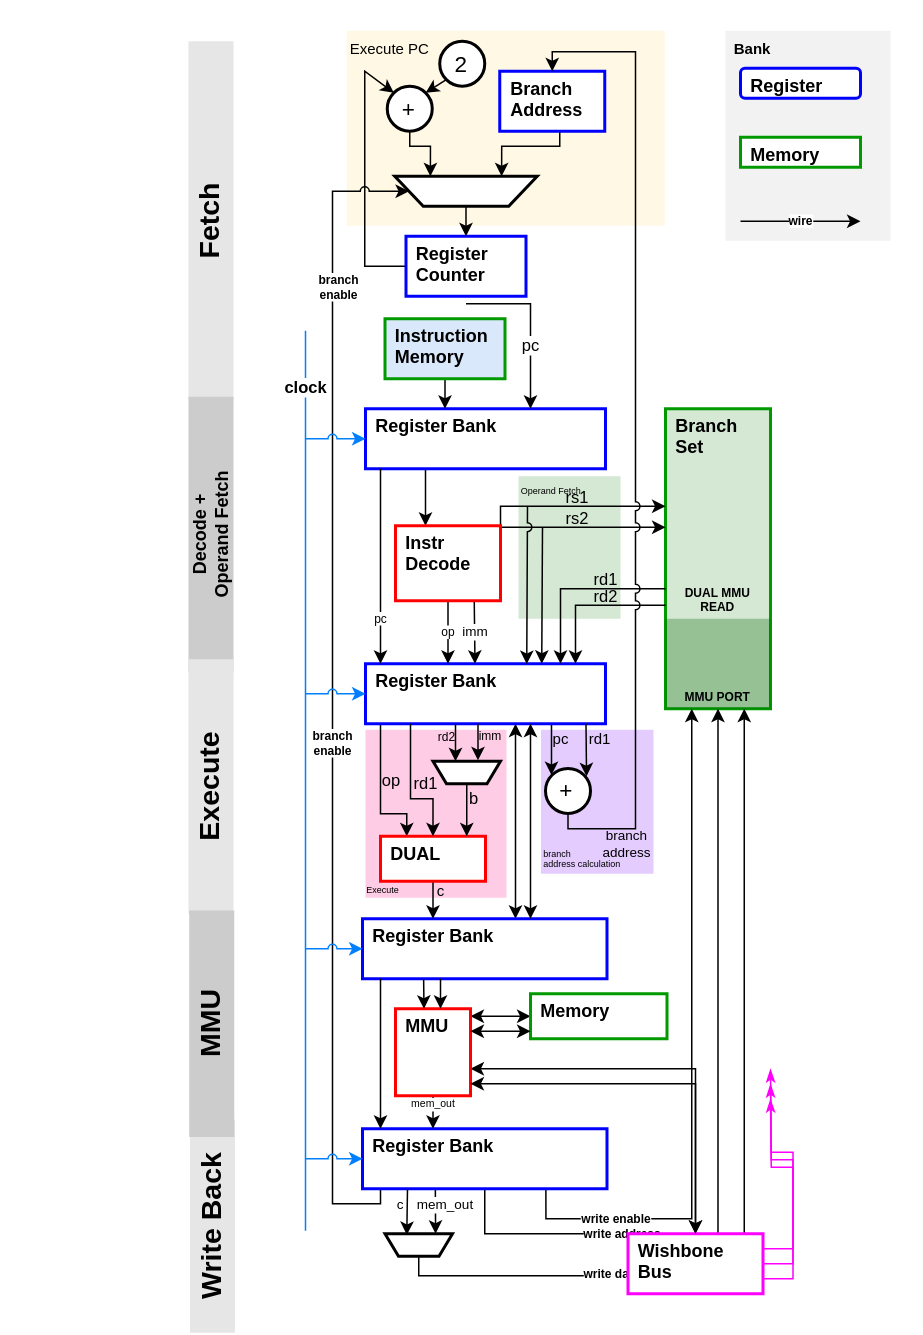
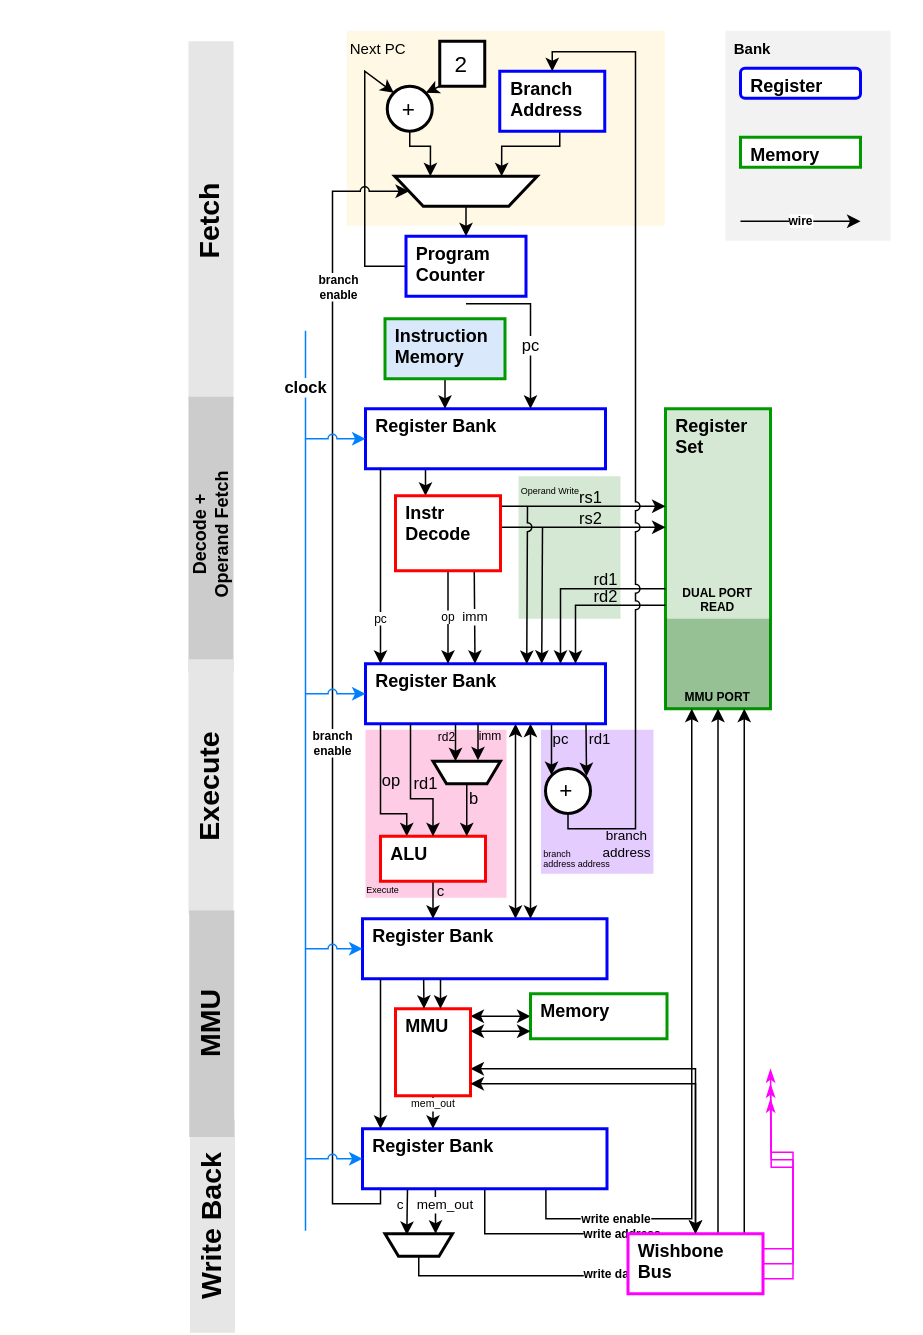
(390, 50) -> (378, 50)
(462, 64) -> (462, 64)
(454, 265) -> (452, 265)
(719, 438) -> (719, 438)
(553, 492) -> (552, 492)
(448, 563) -> (448, 533)
(718, 607) -> (718, 607)
(411, 855) -> (406, 855)
(587, 858) -> (580, 858)
